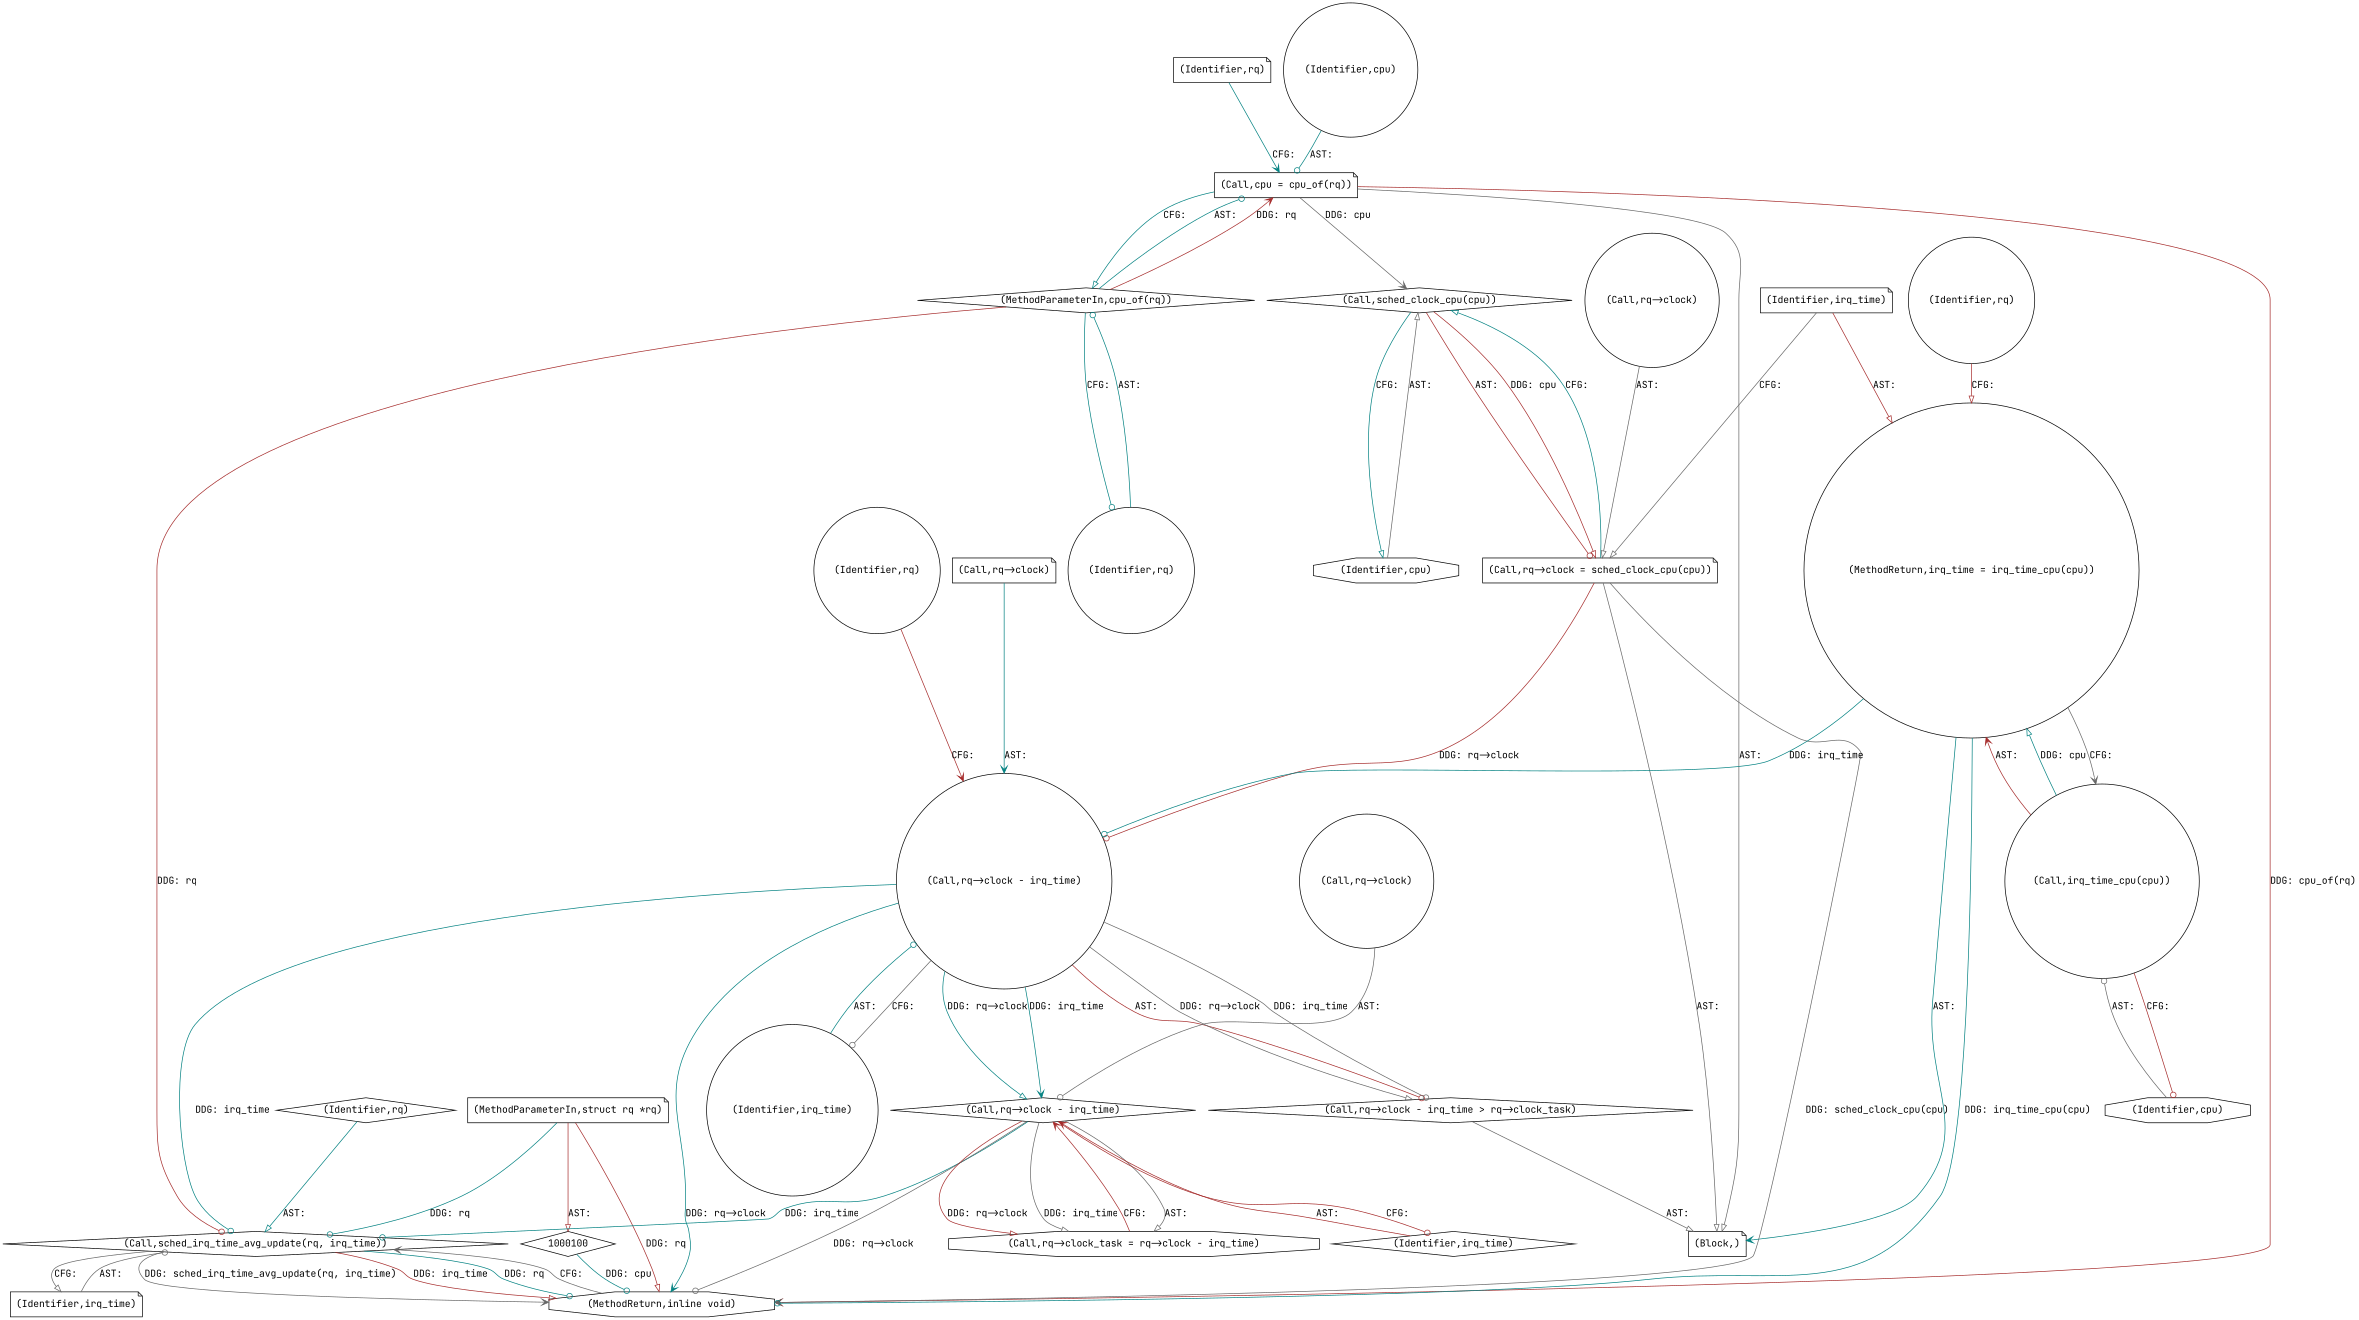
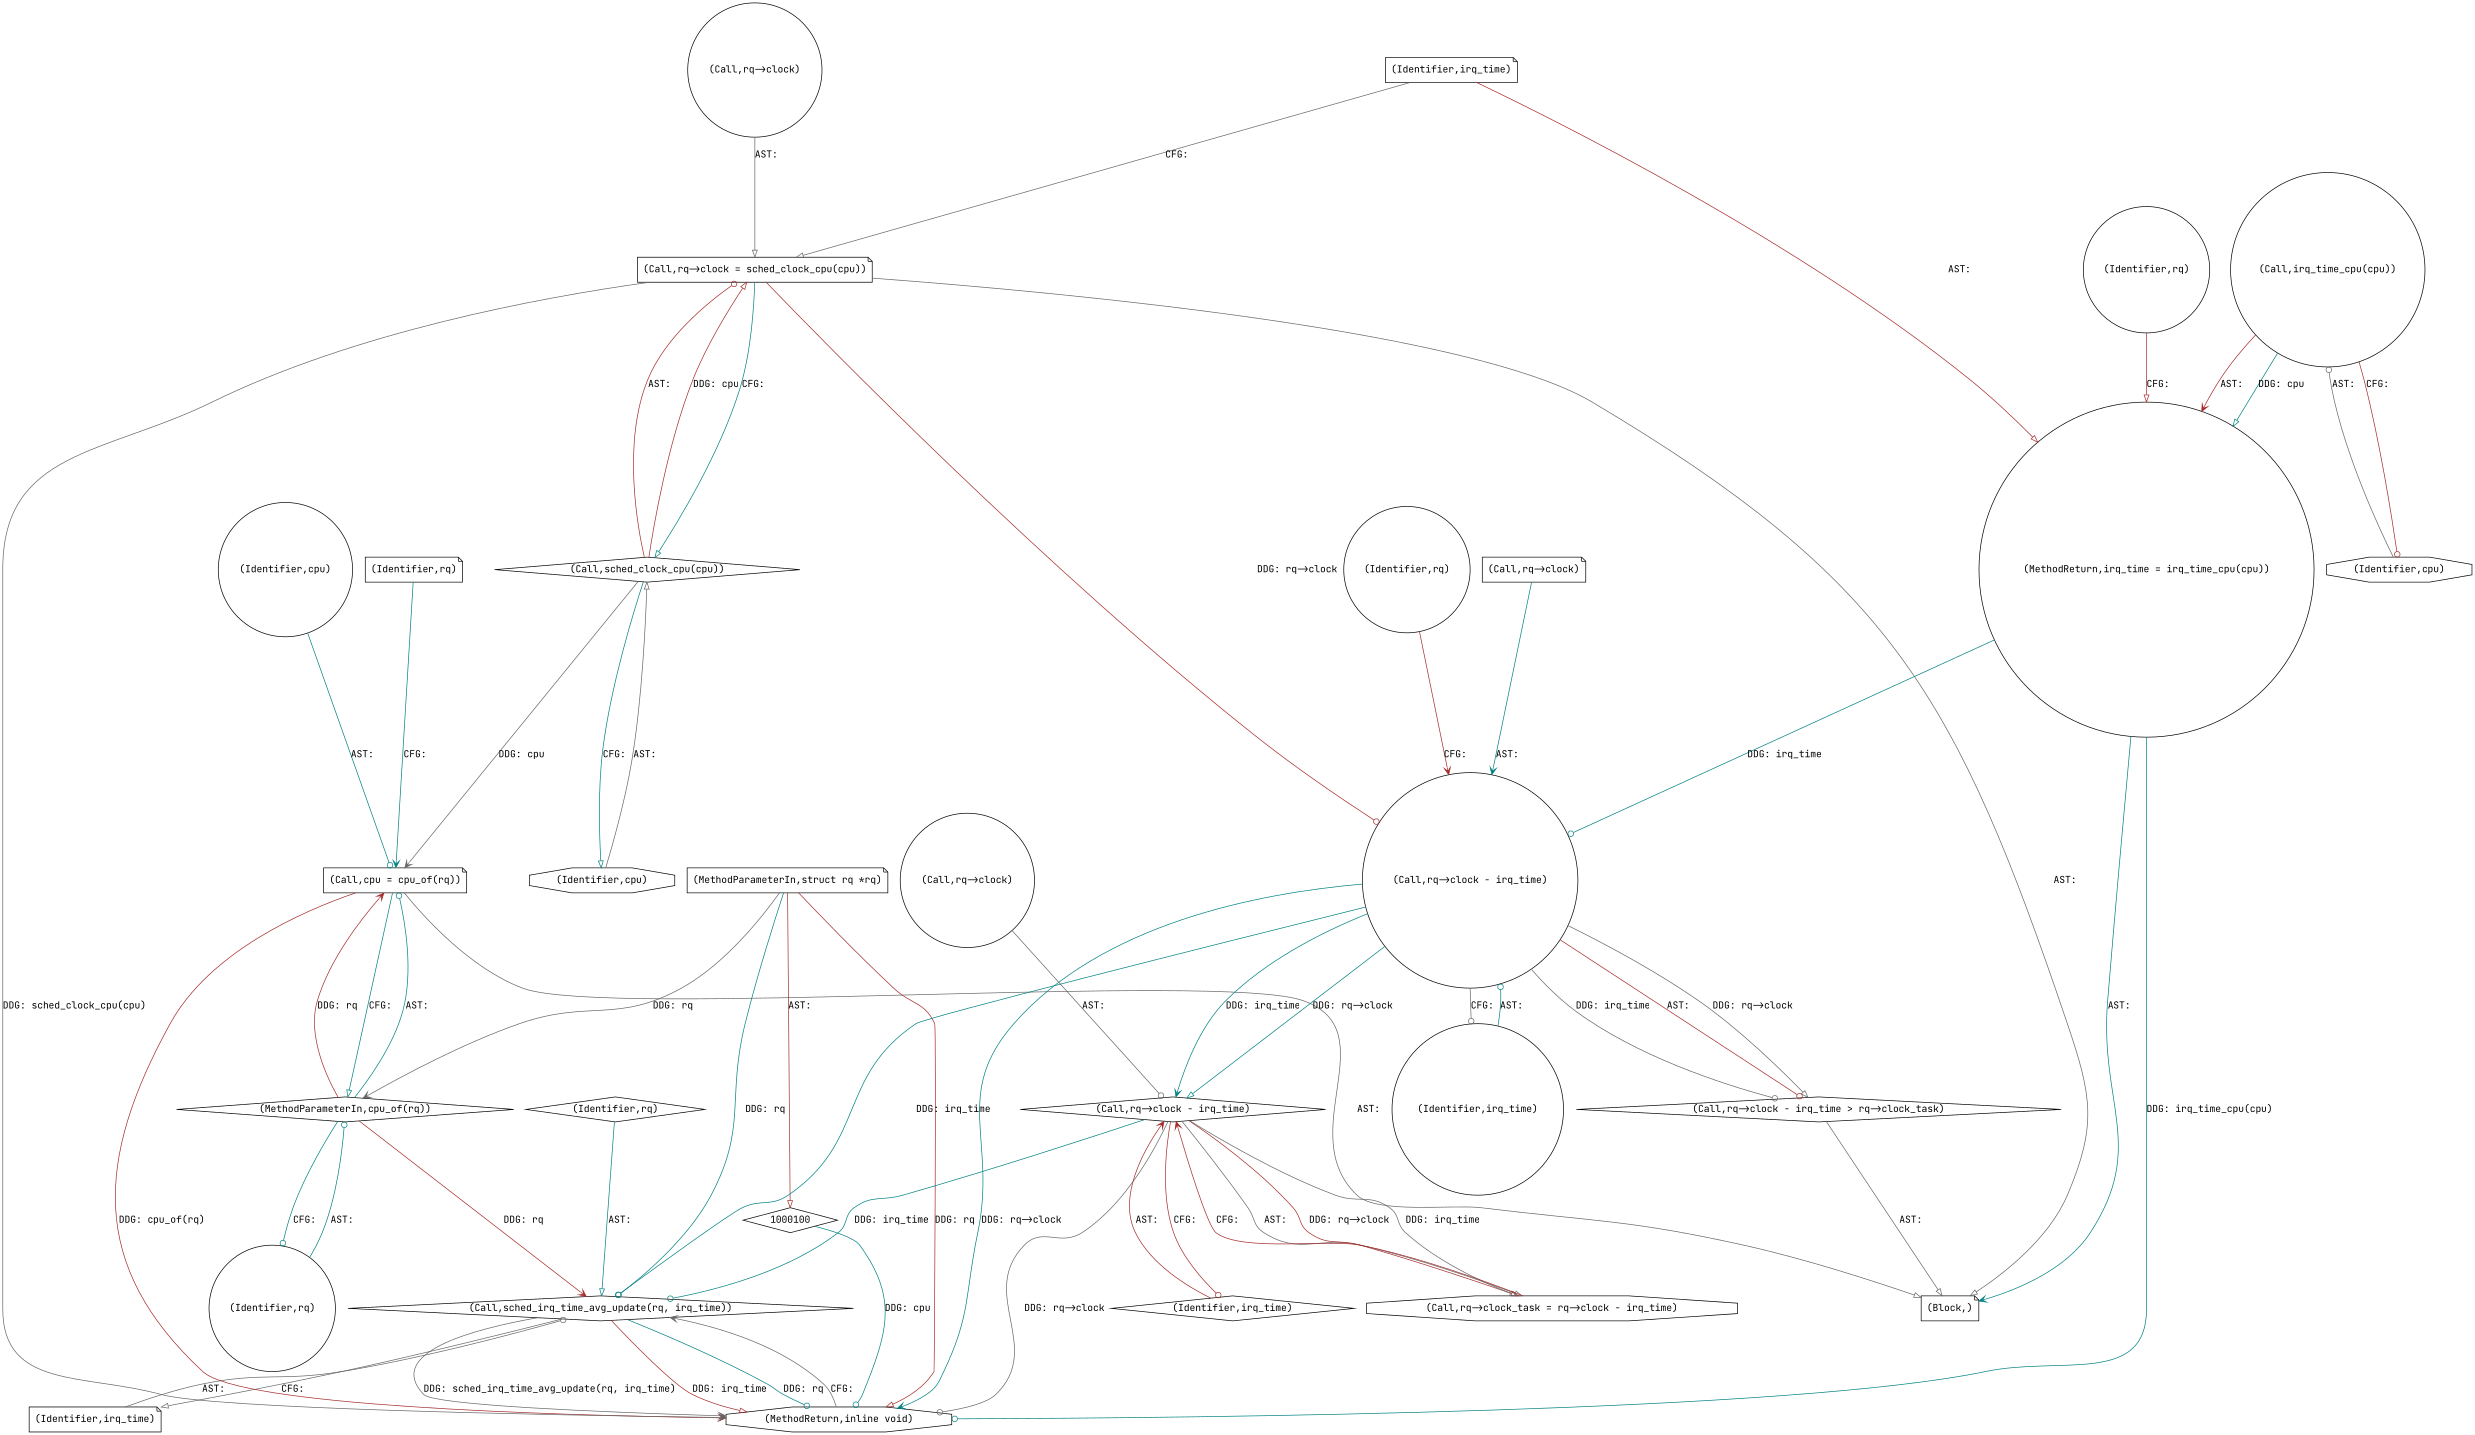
(1351, 241) -> (524, 722)
(227, 479) -> (470, 1207)
(2083, 742) -> none
none -> (587, 1011)
